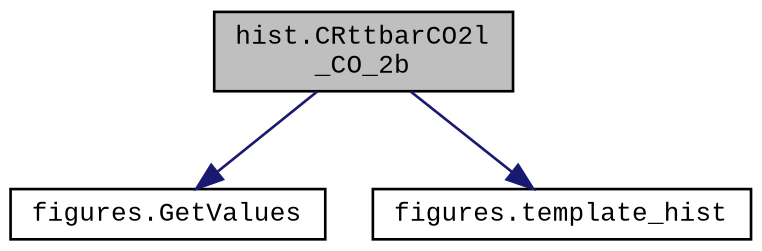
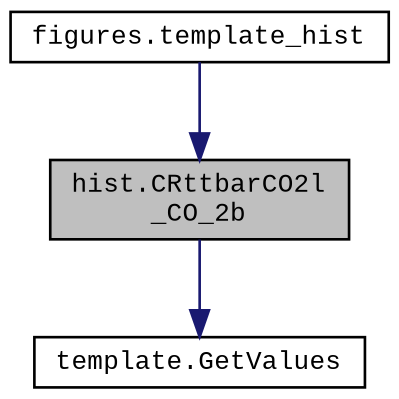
(461, 132) -> (200, 98)
(168, 214) -> (200, 362)
